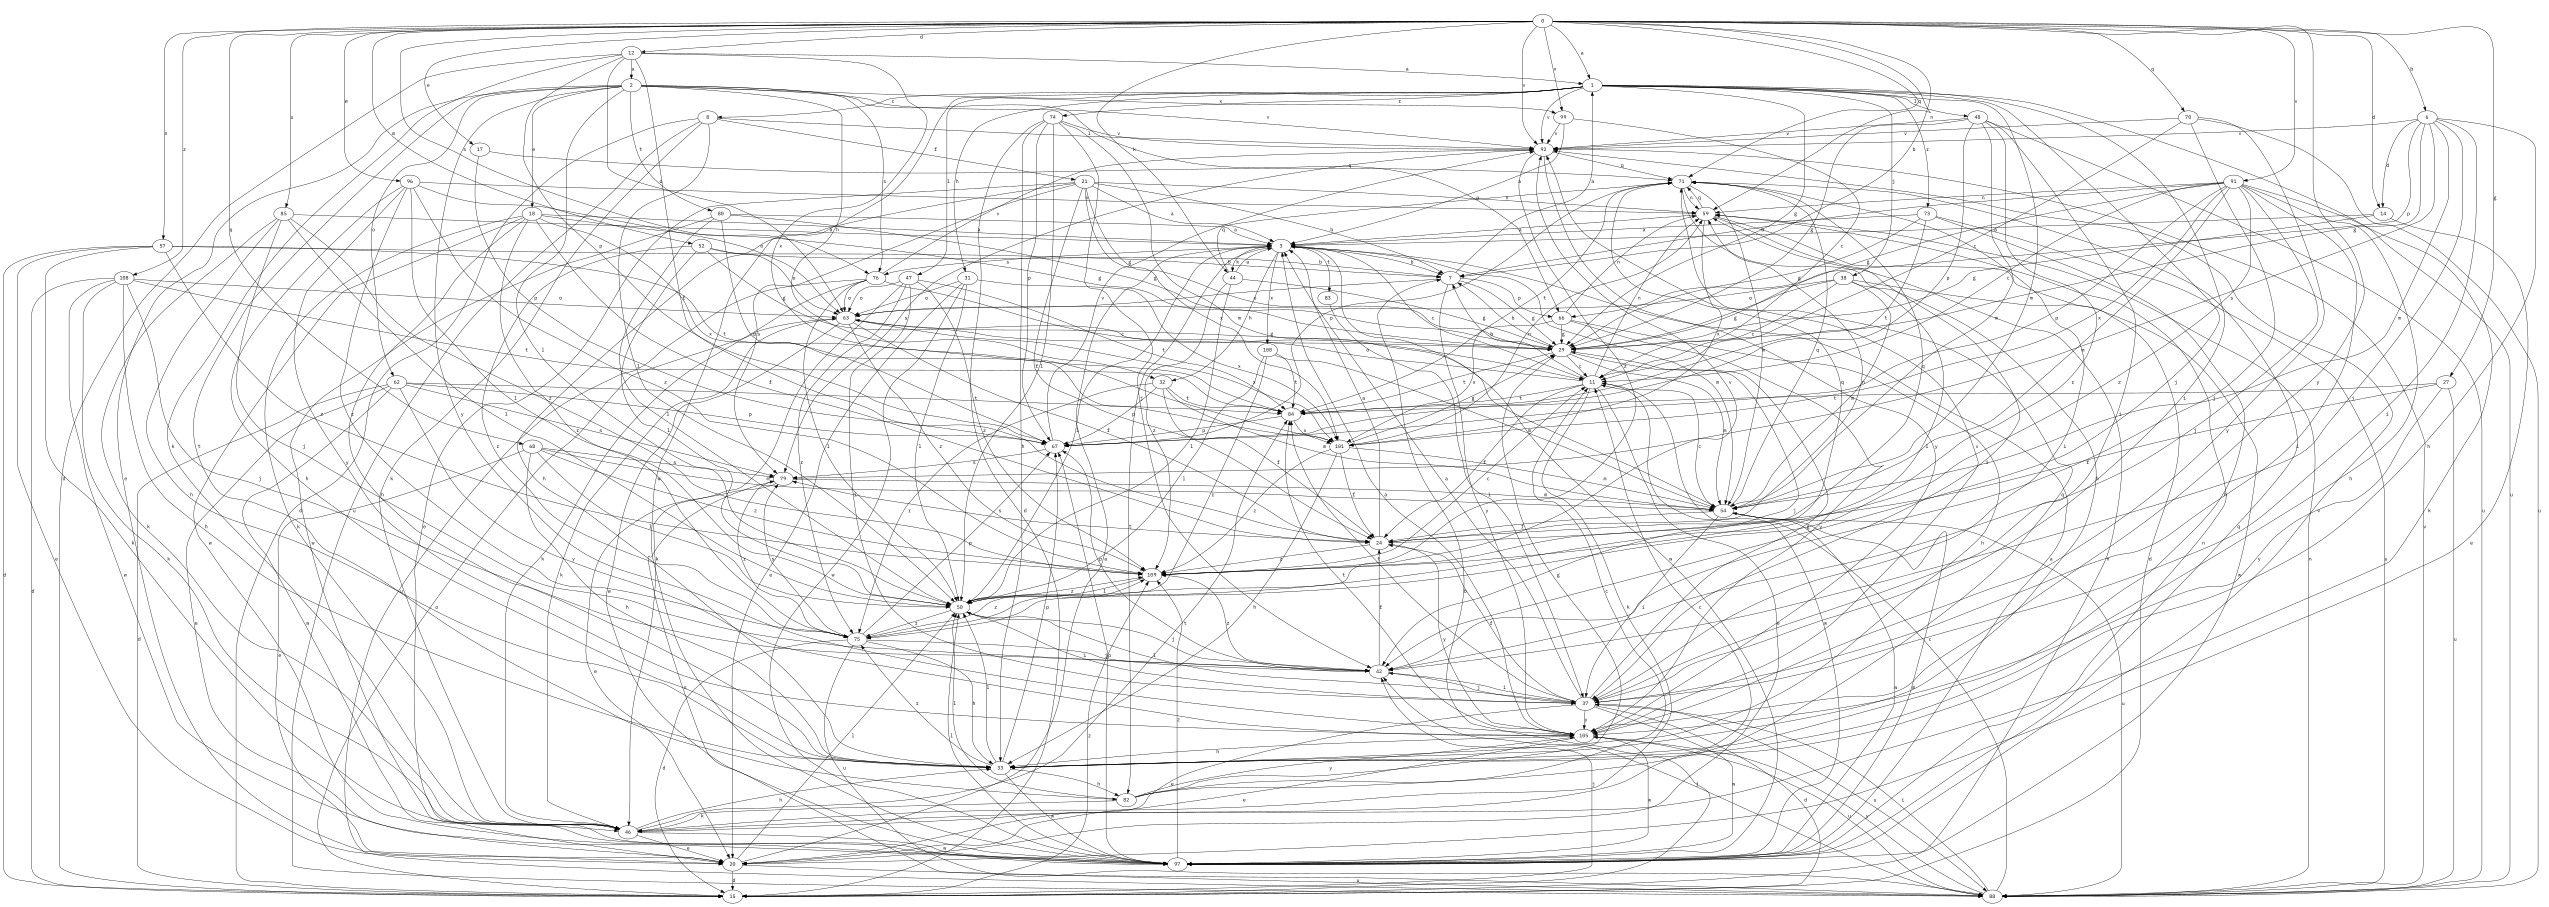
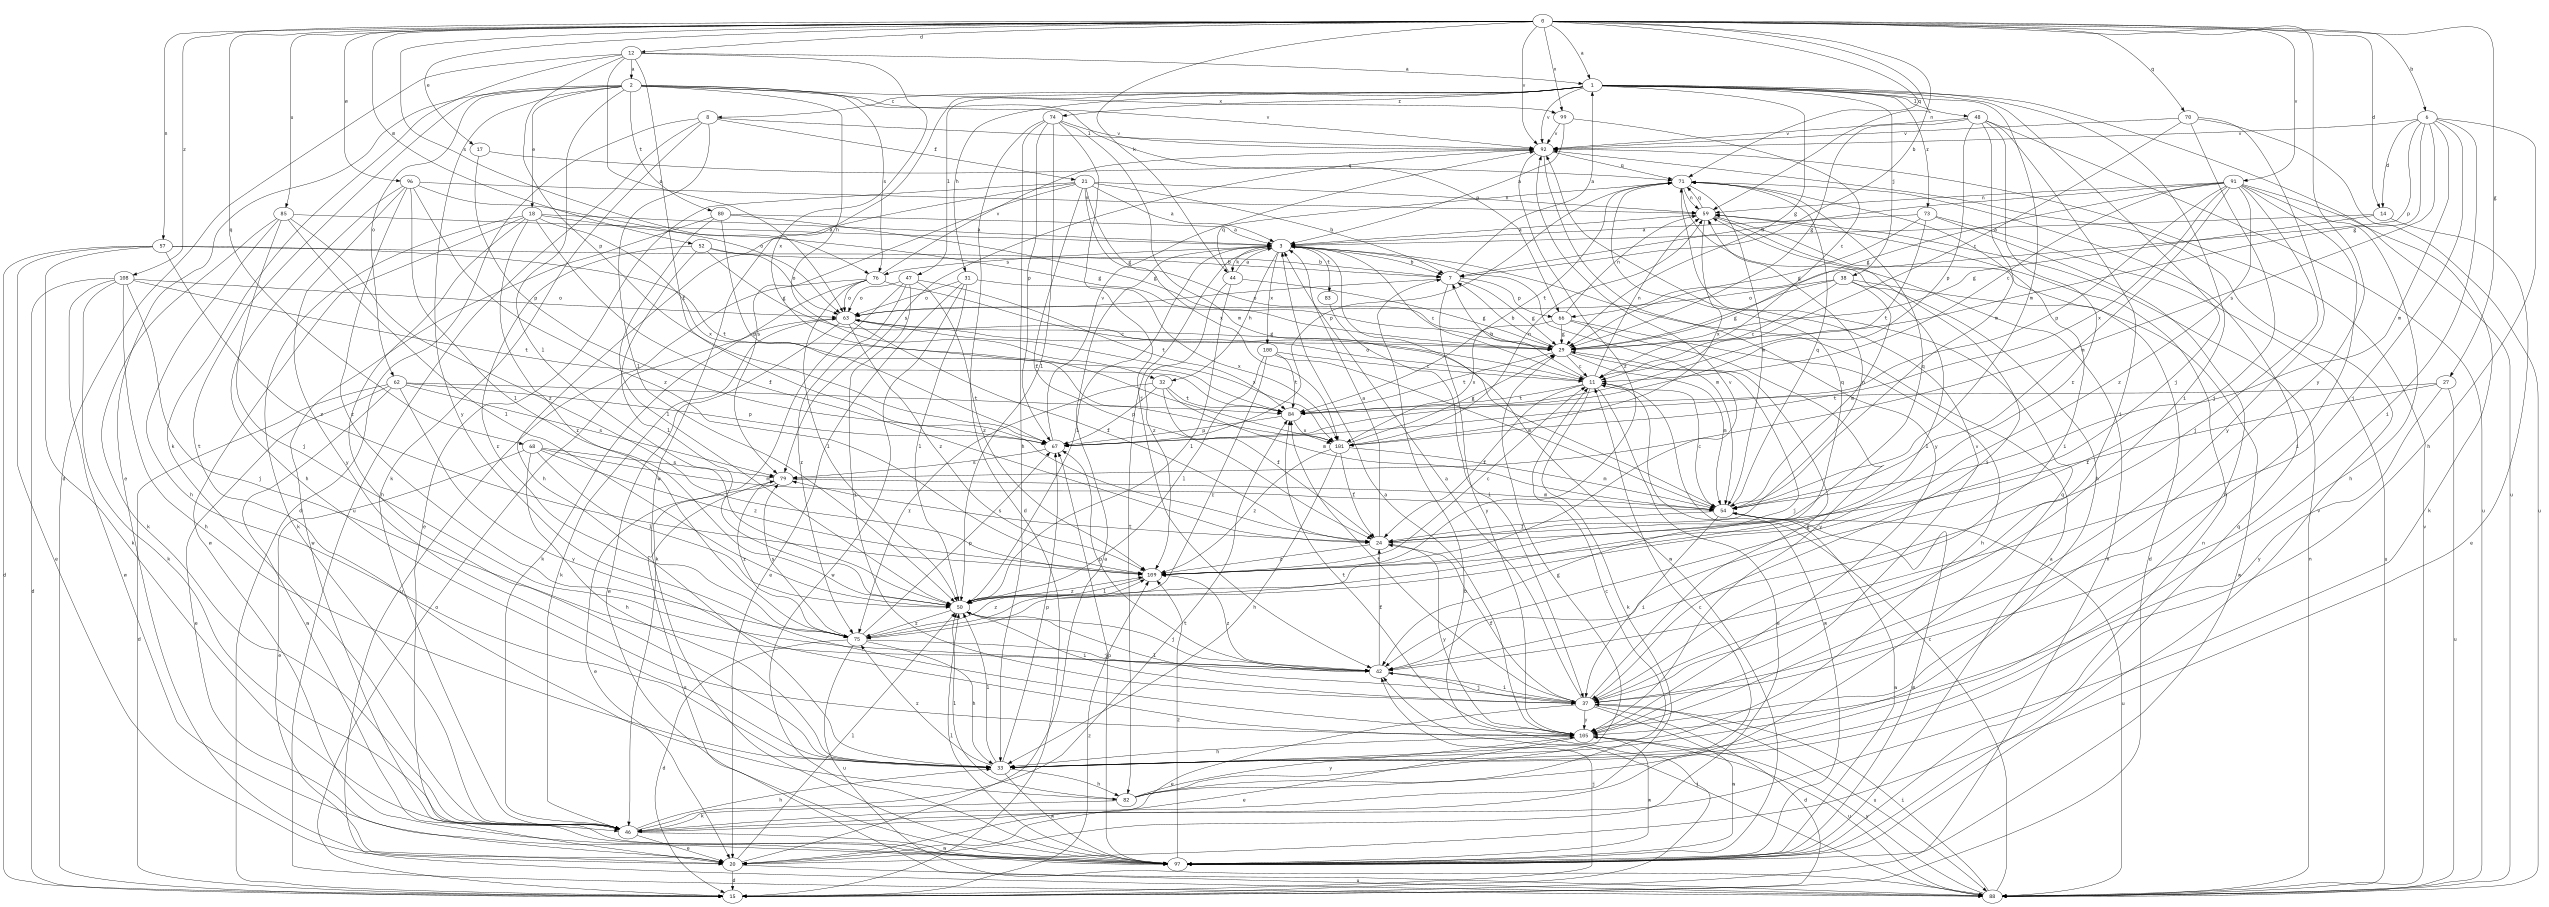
none -> (1435, 370)
